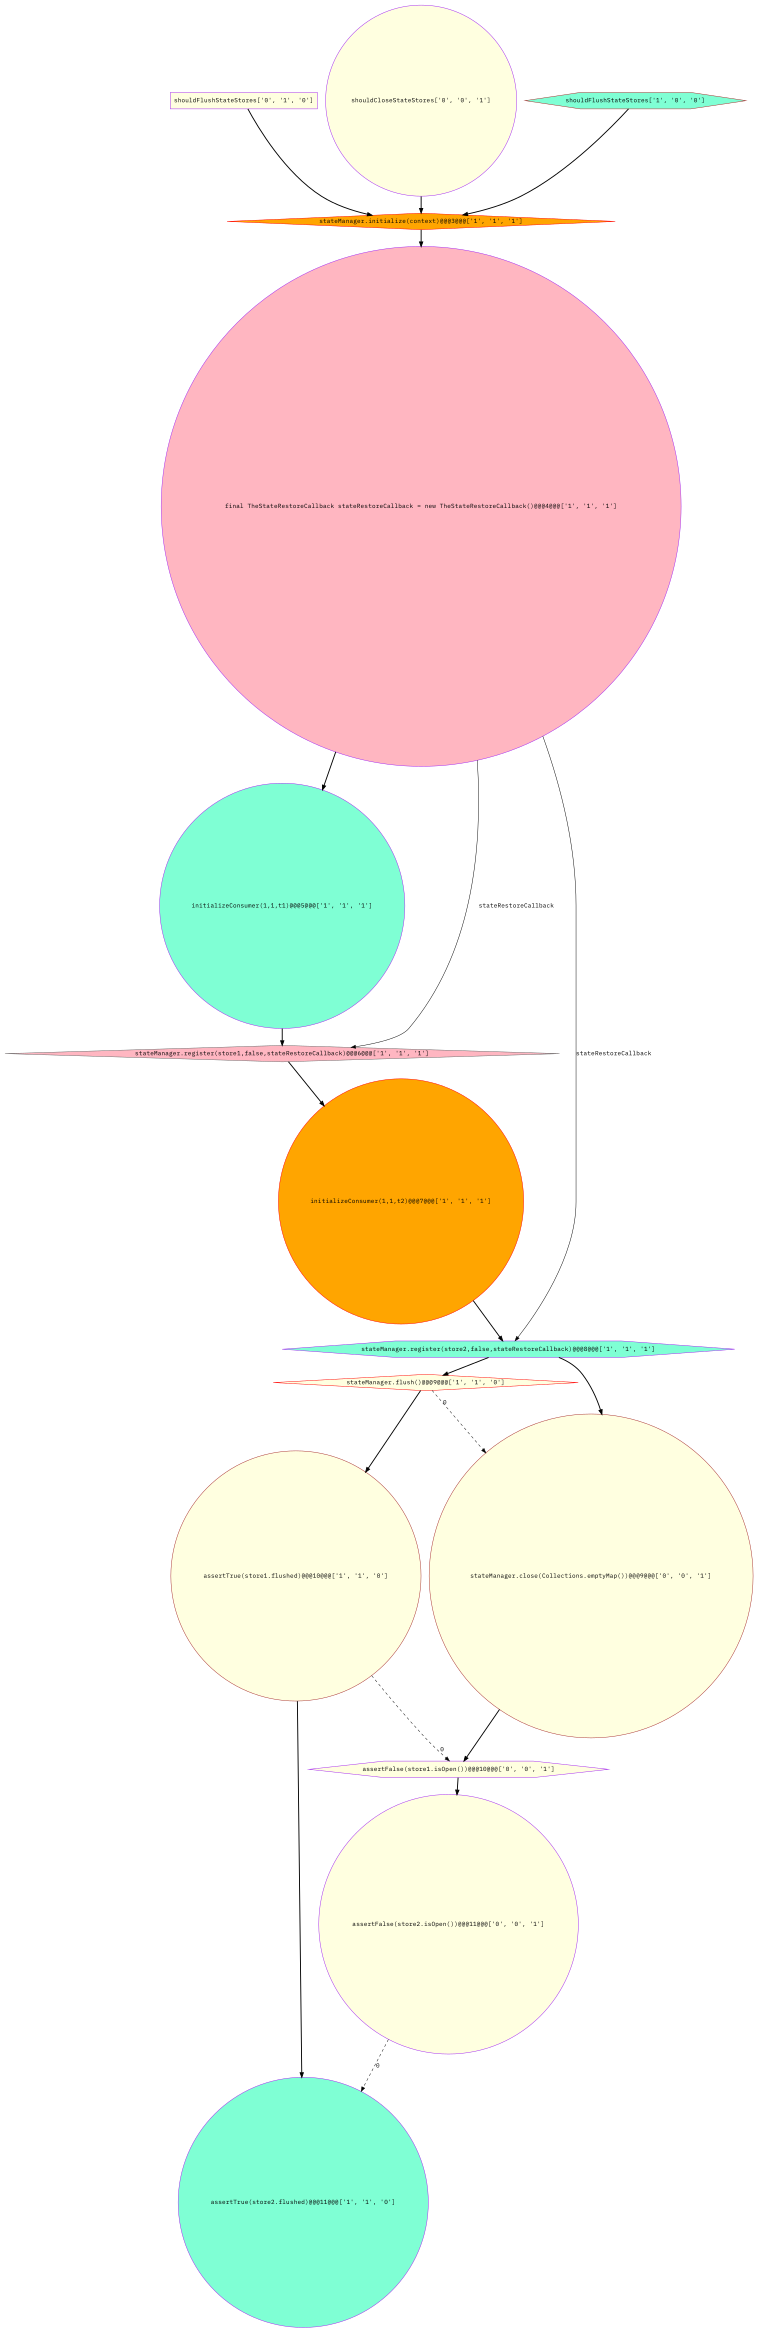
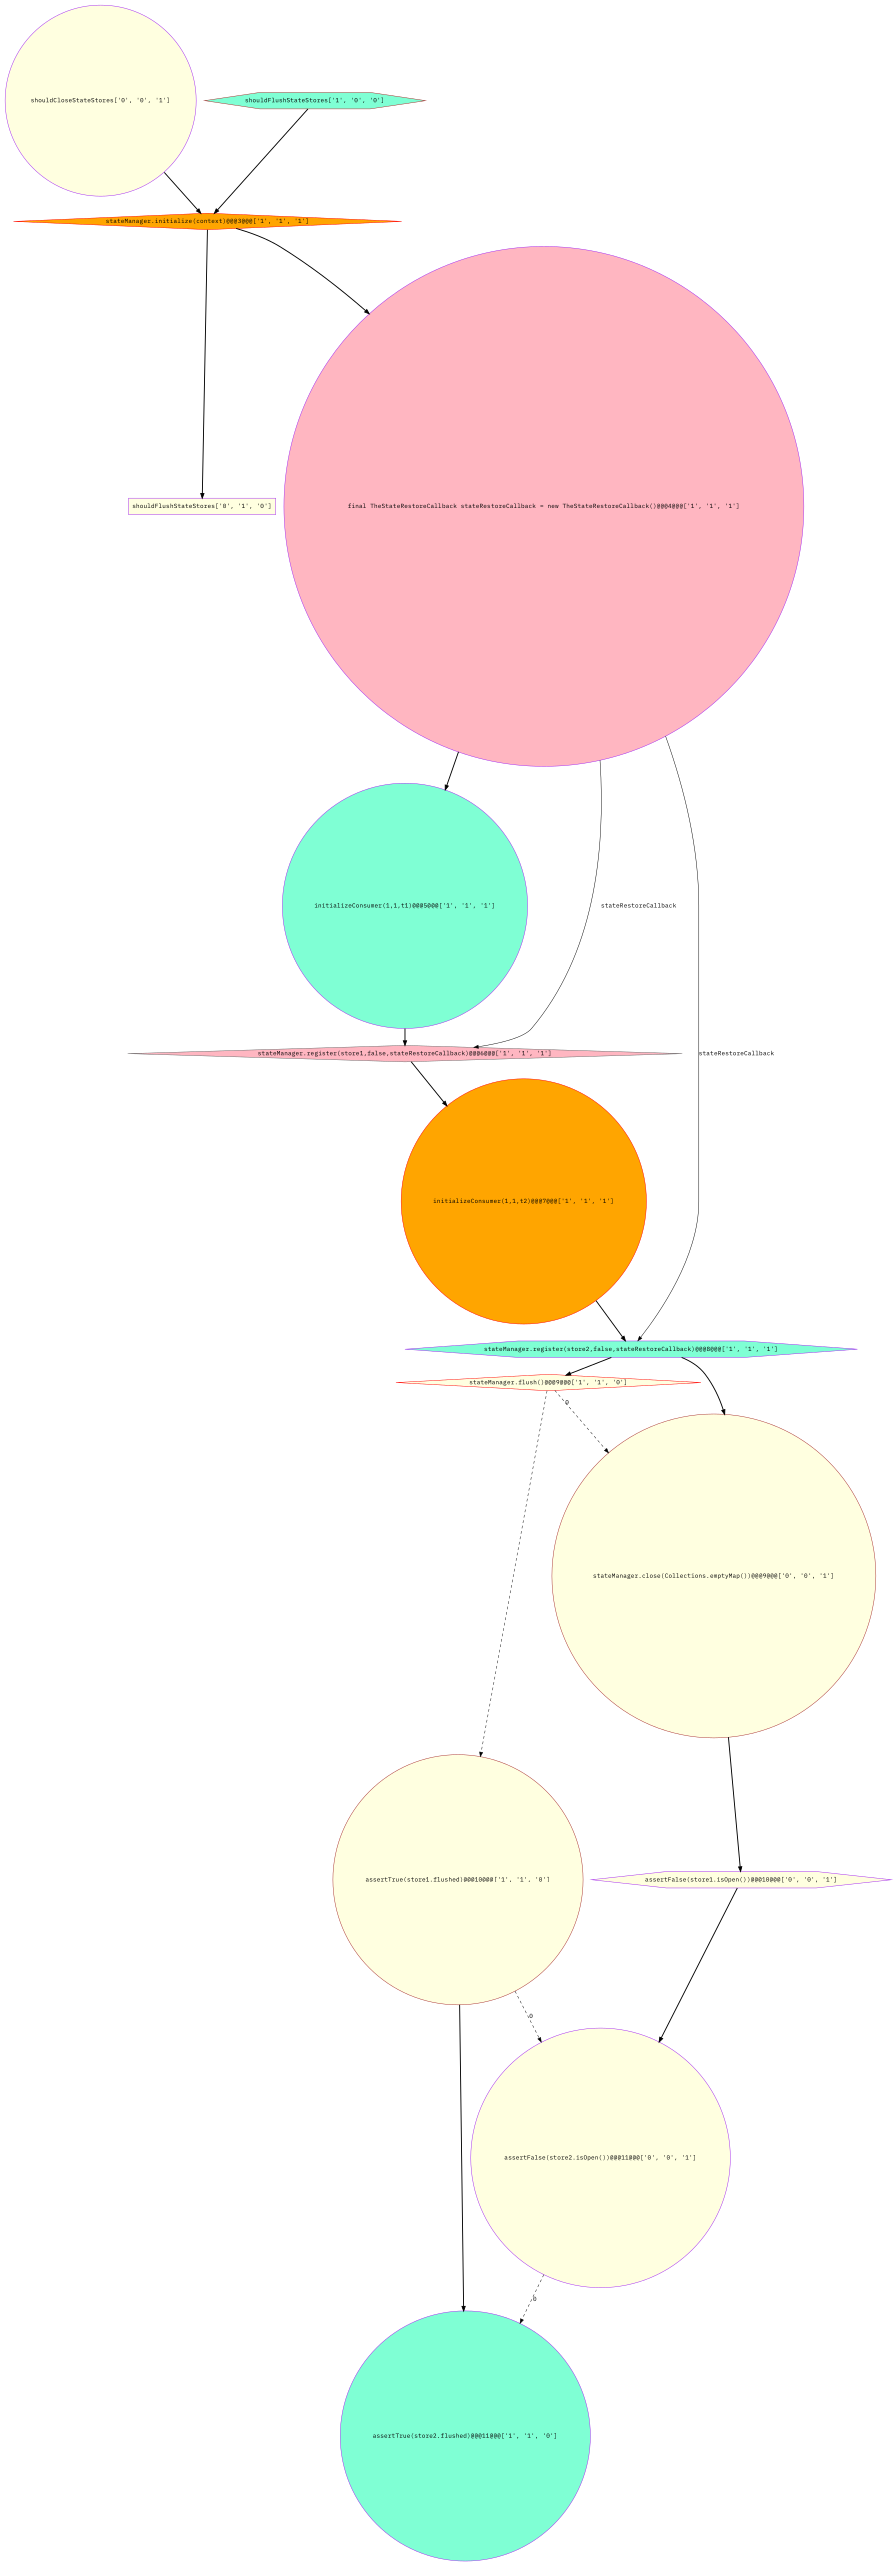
(296, 175) -> (205, 362)
(394, 1429) -> (514, 1571)
(407, 1718) -> (527, 2015)
